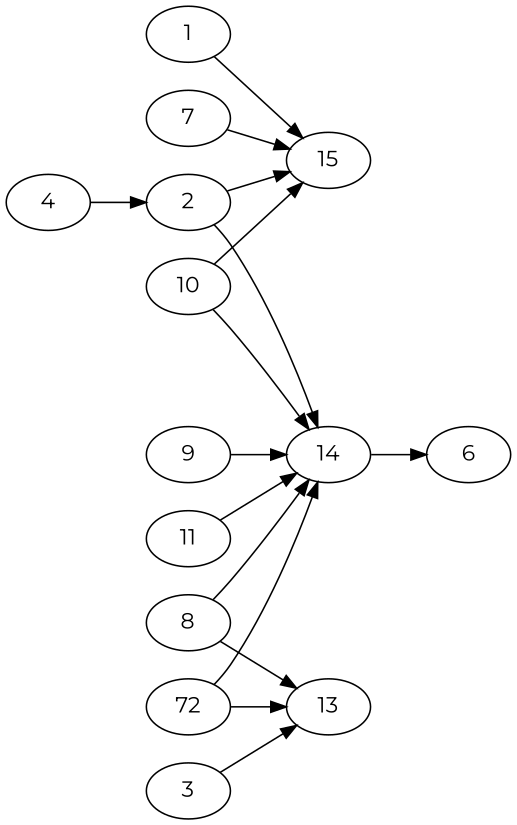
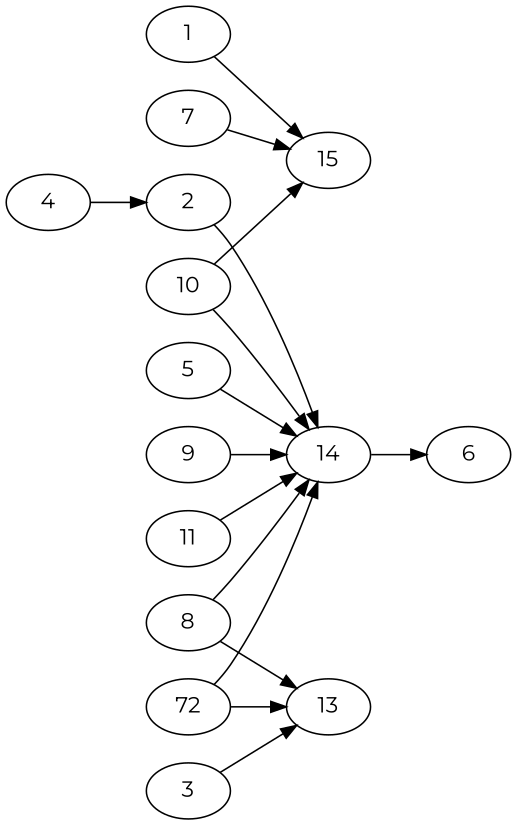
(251, 184) -> none
none -> (188, 371)
